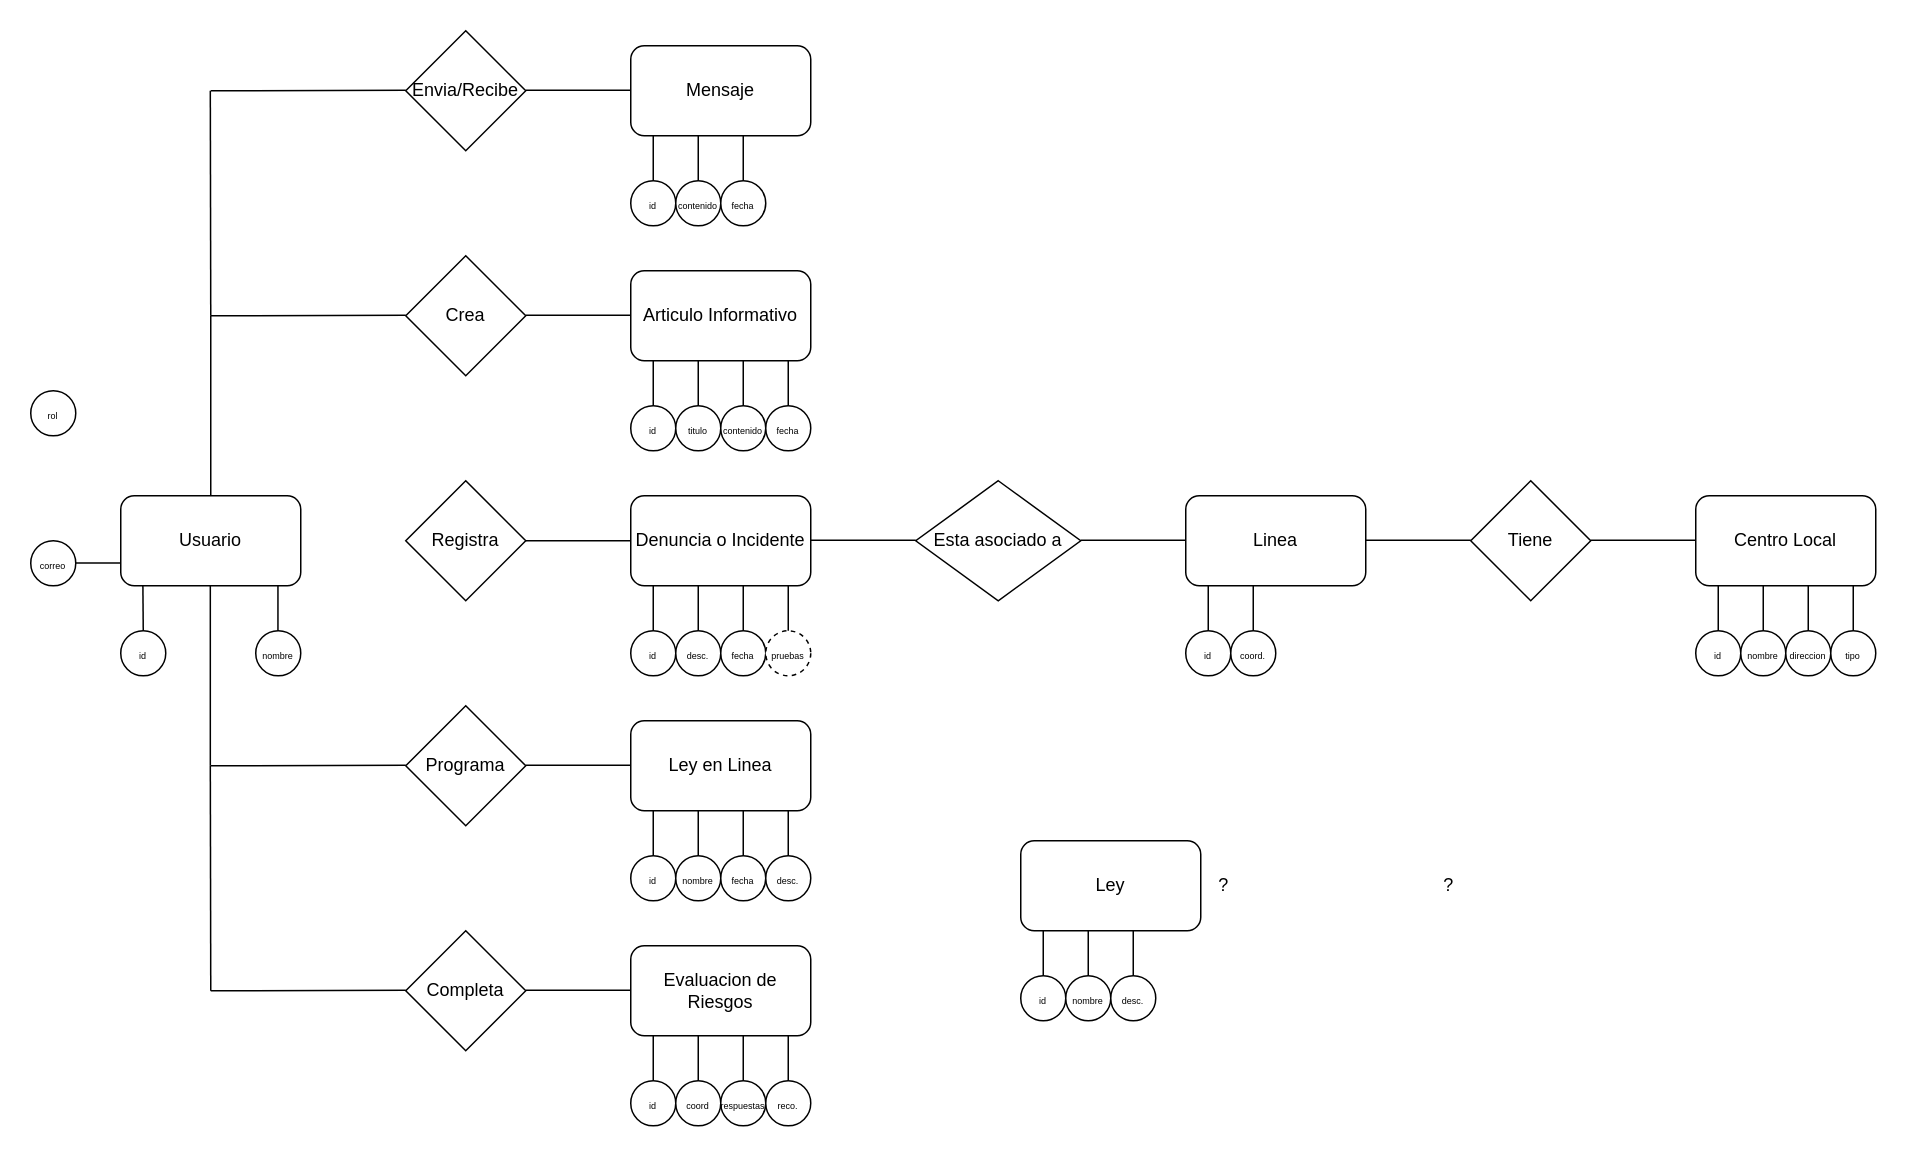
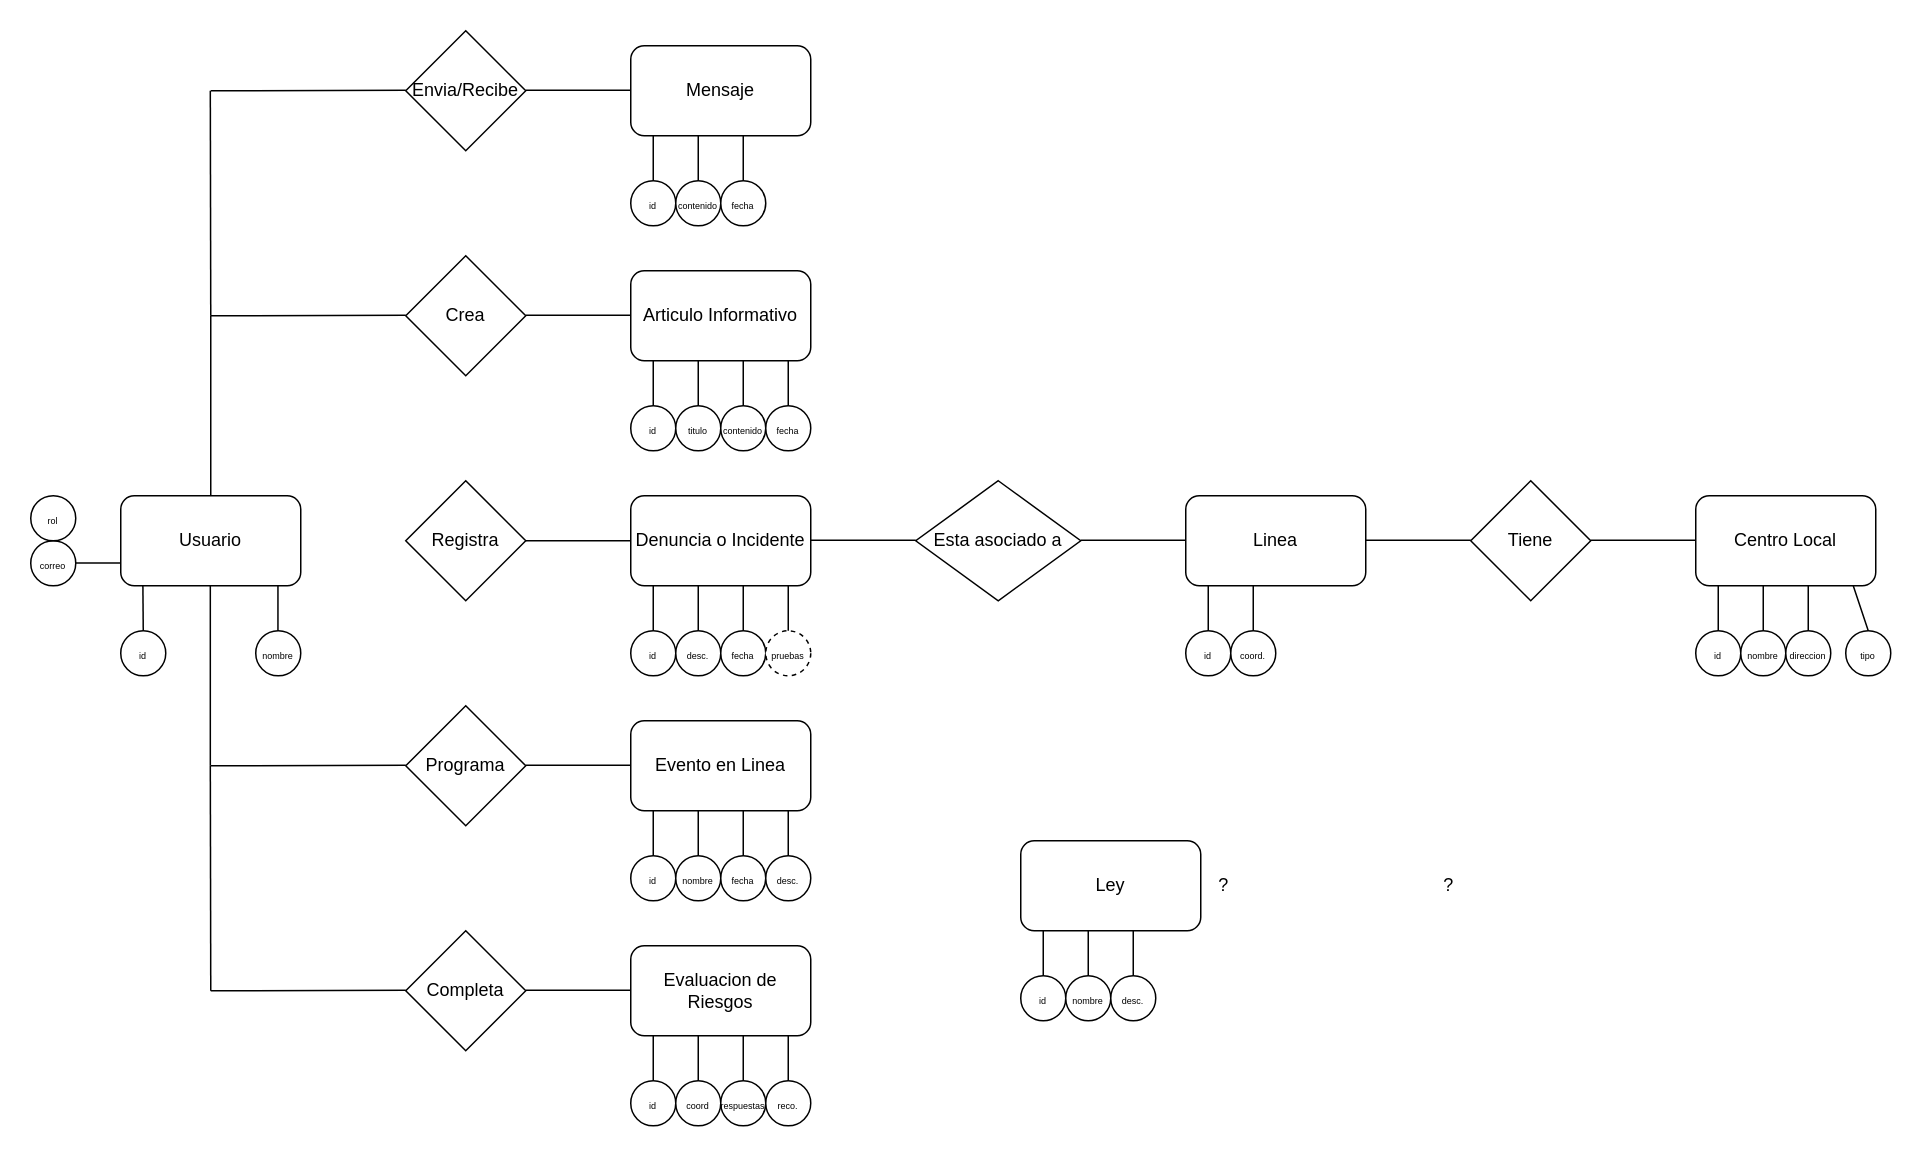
(53, 413) -> (53, 518)
(1853, 653) -> (1868, 653)
(721, 766) -> (721, 766)
